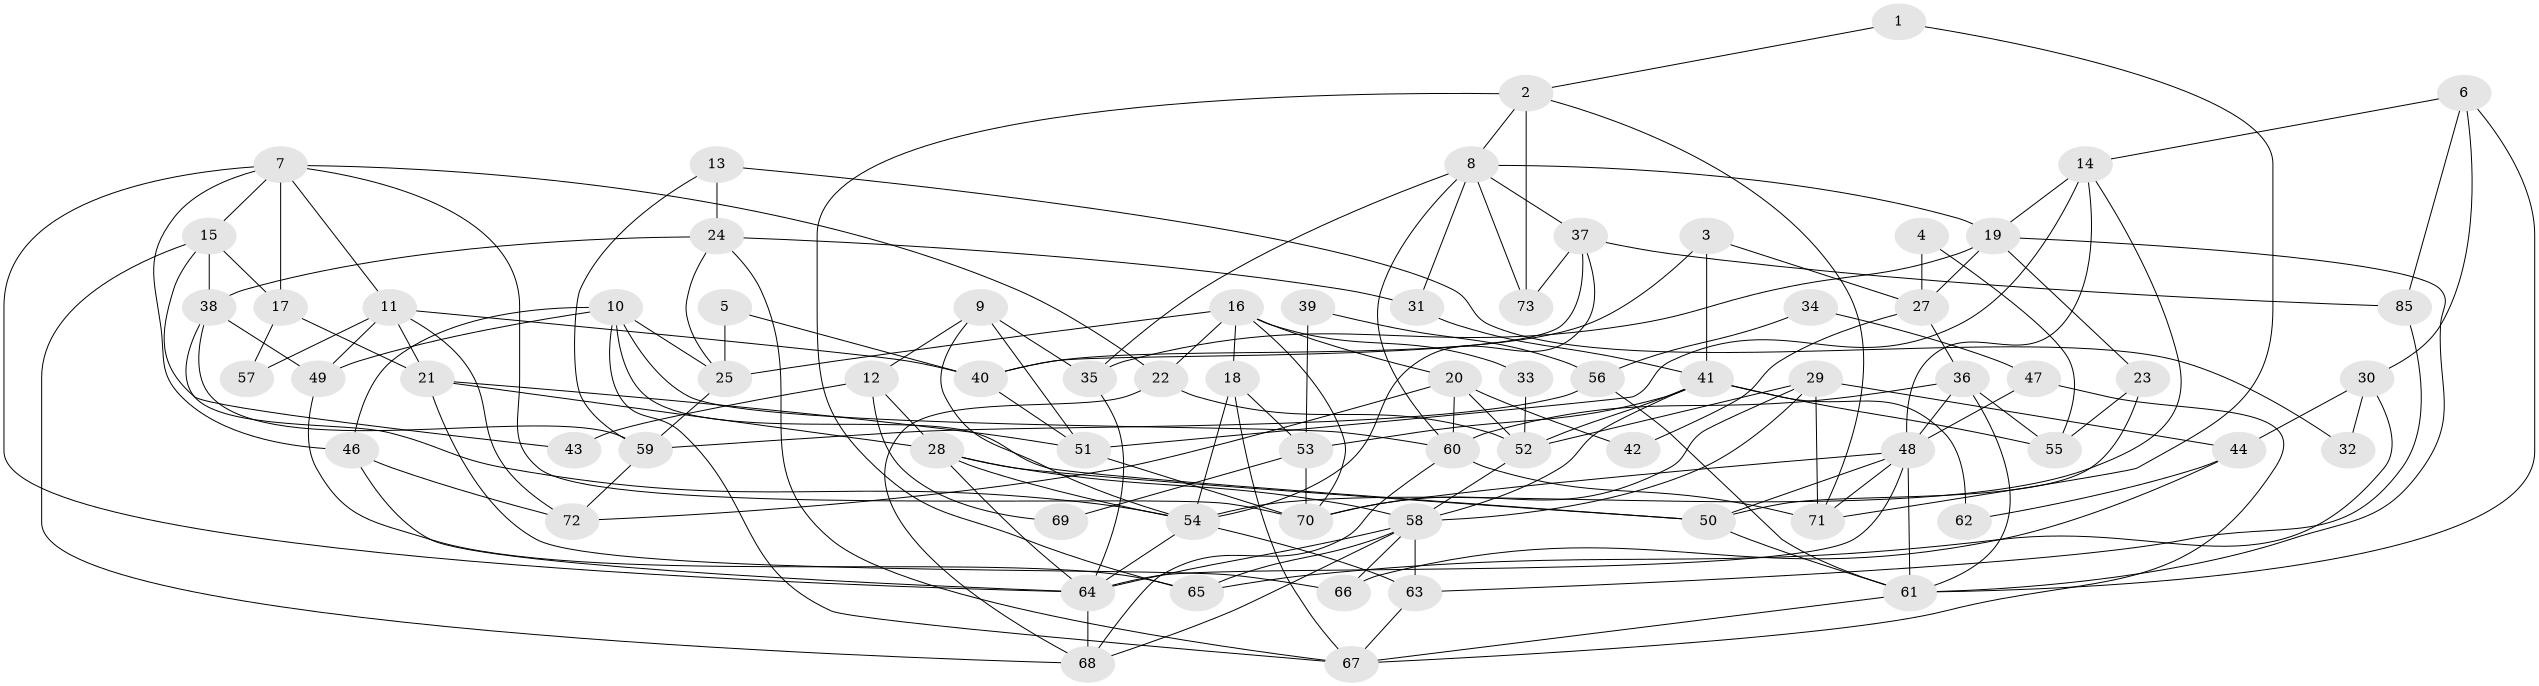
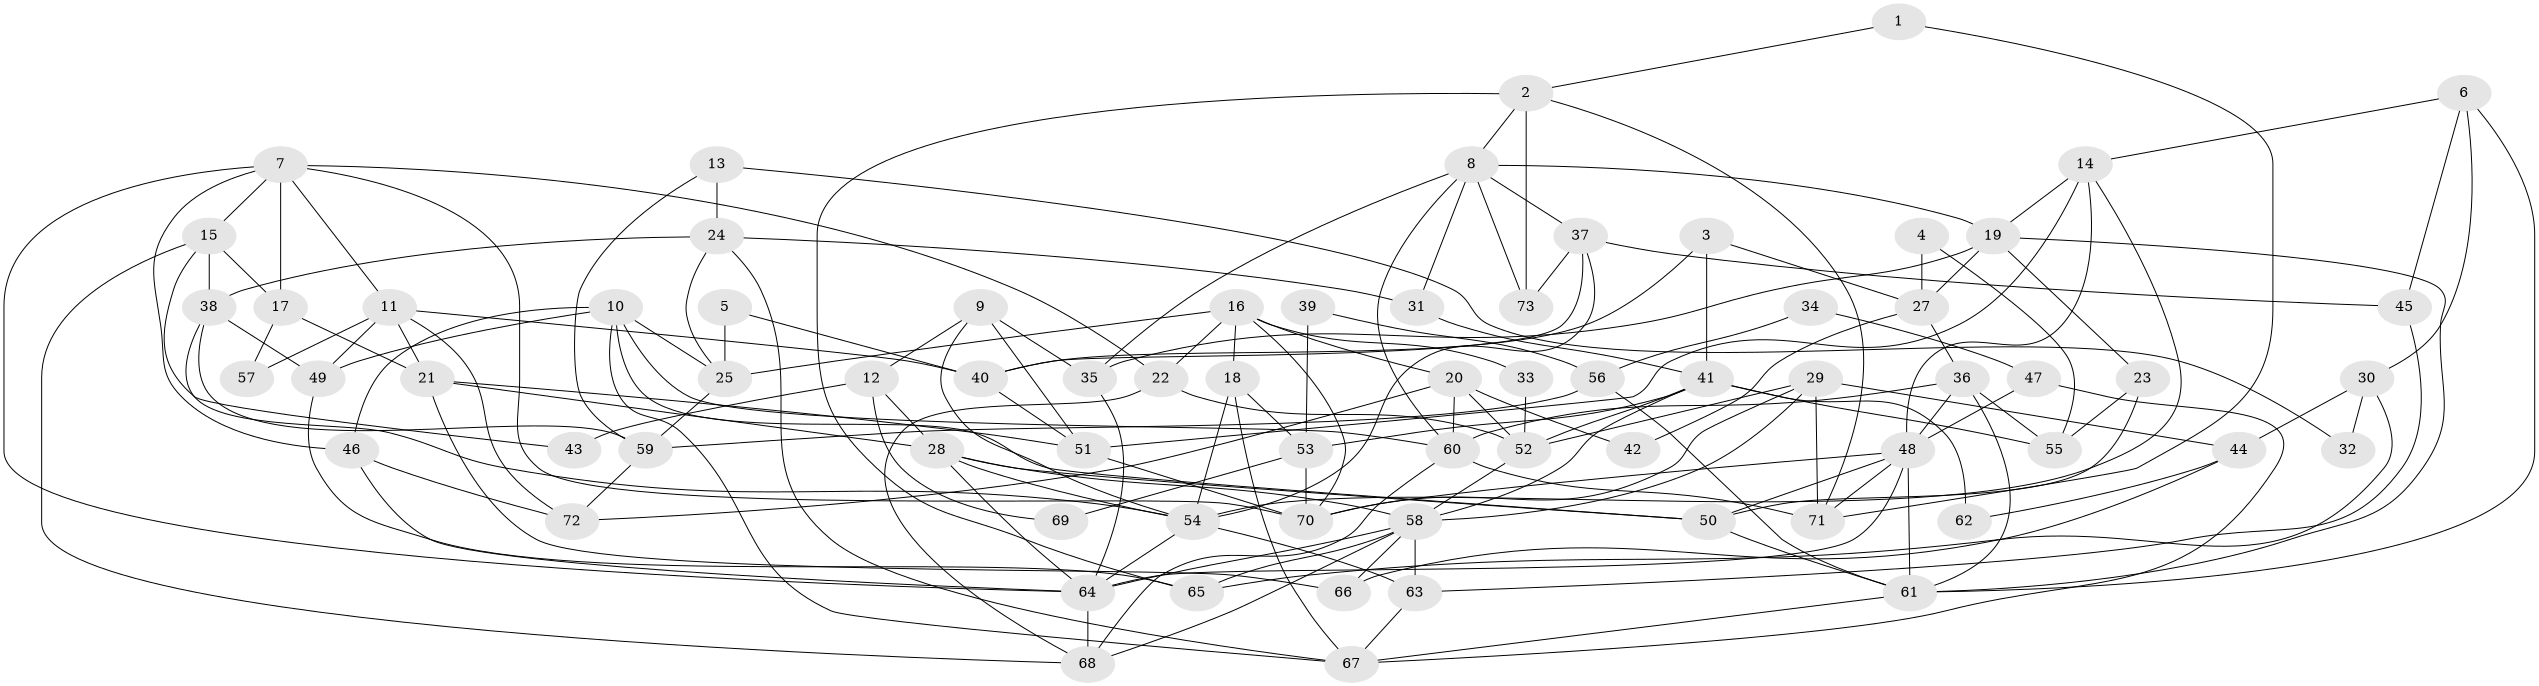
(2405, 307) -> (2405, 307)
